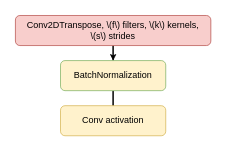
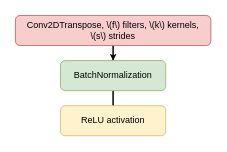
(113, 75) -> (113, 75)
(113, 120) -> (113, 120)
